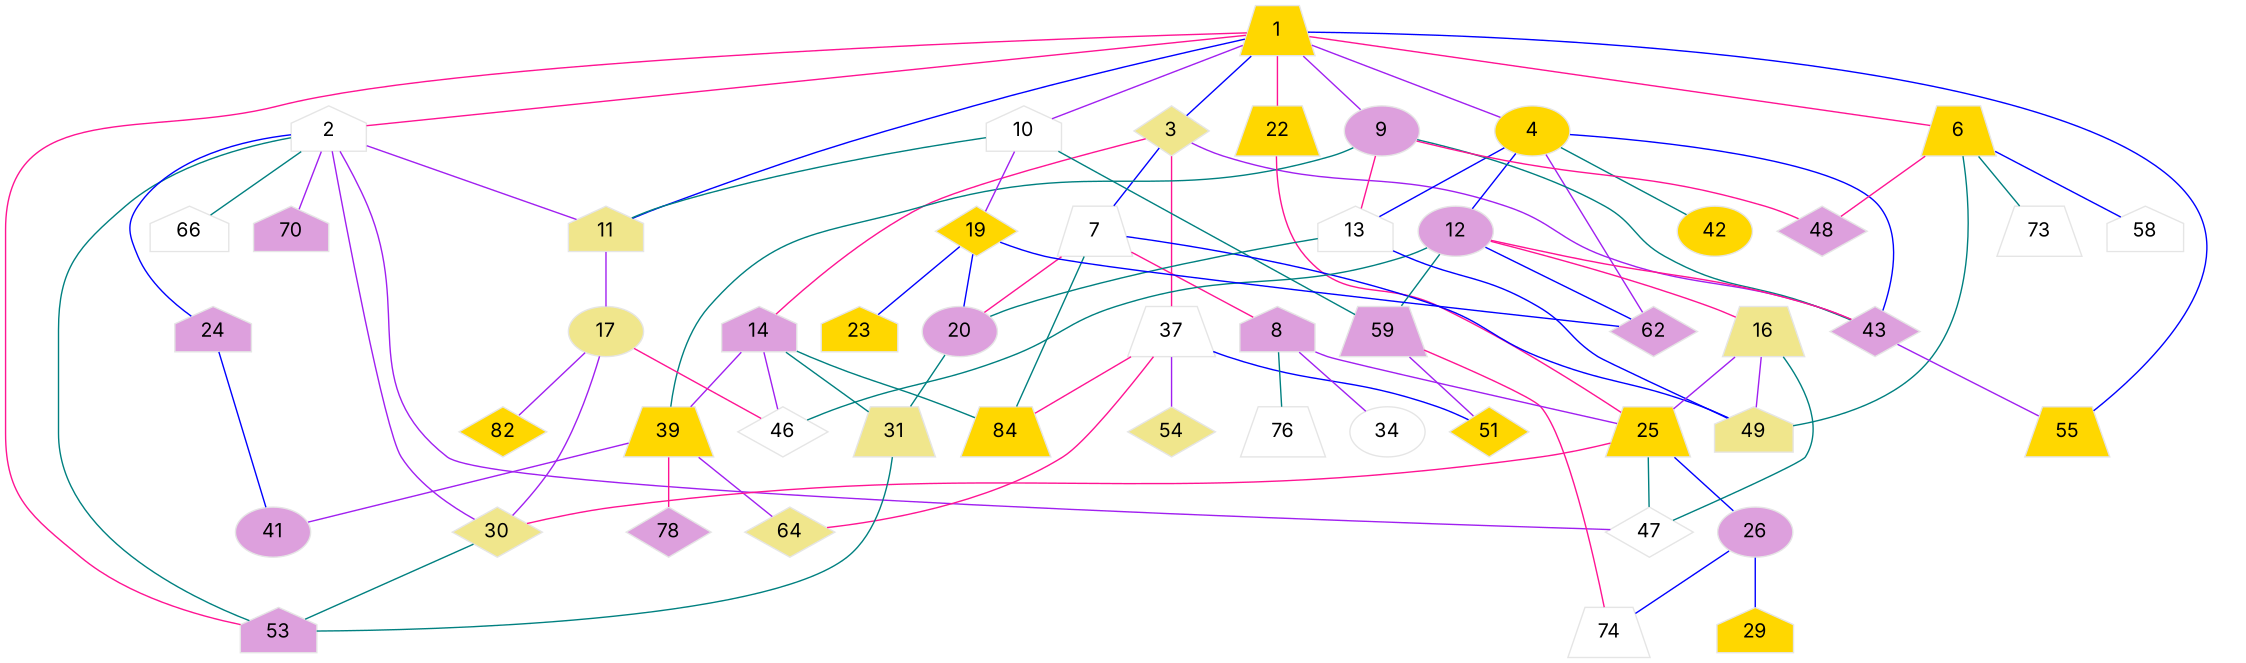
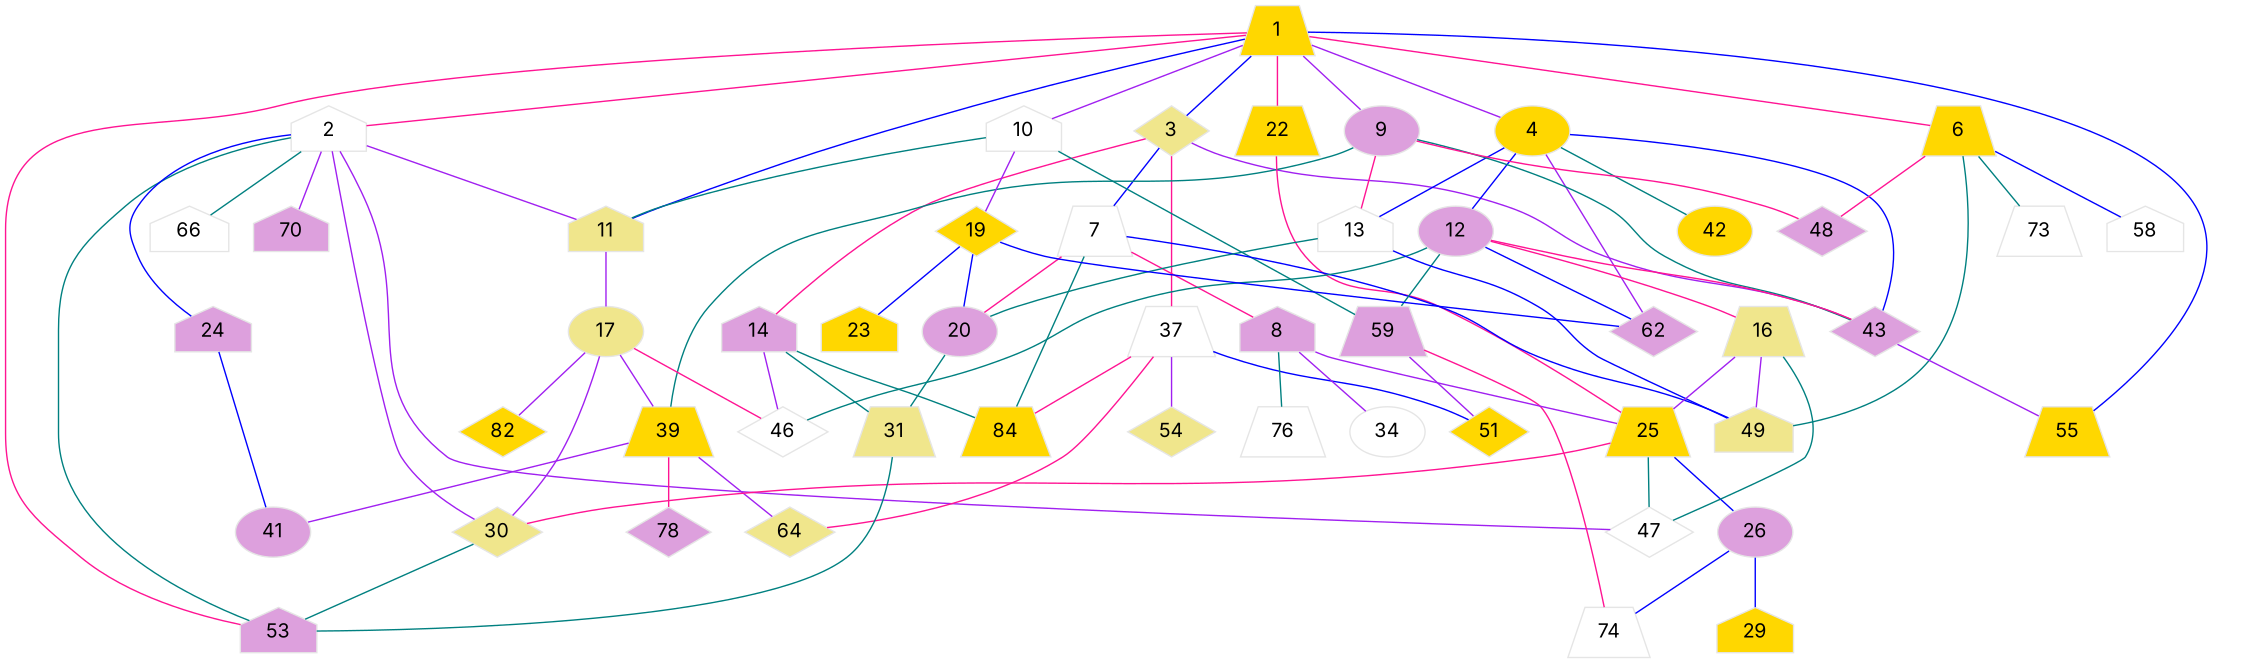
(716, 379) -> (637, 381)
